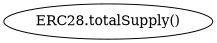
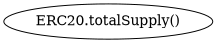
(108, 22) -> (108, 22)
